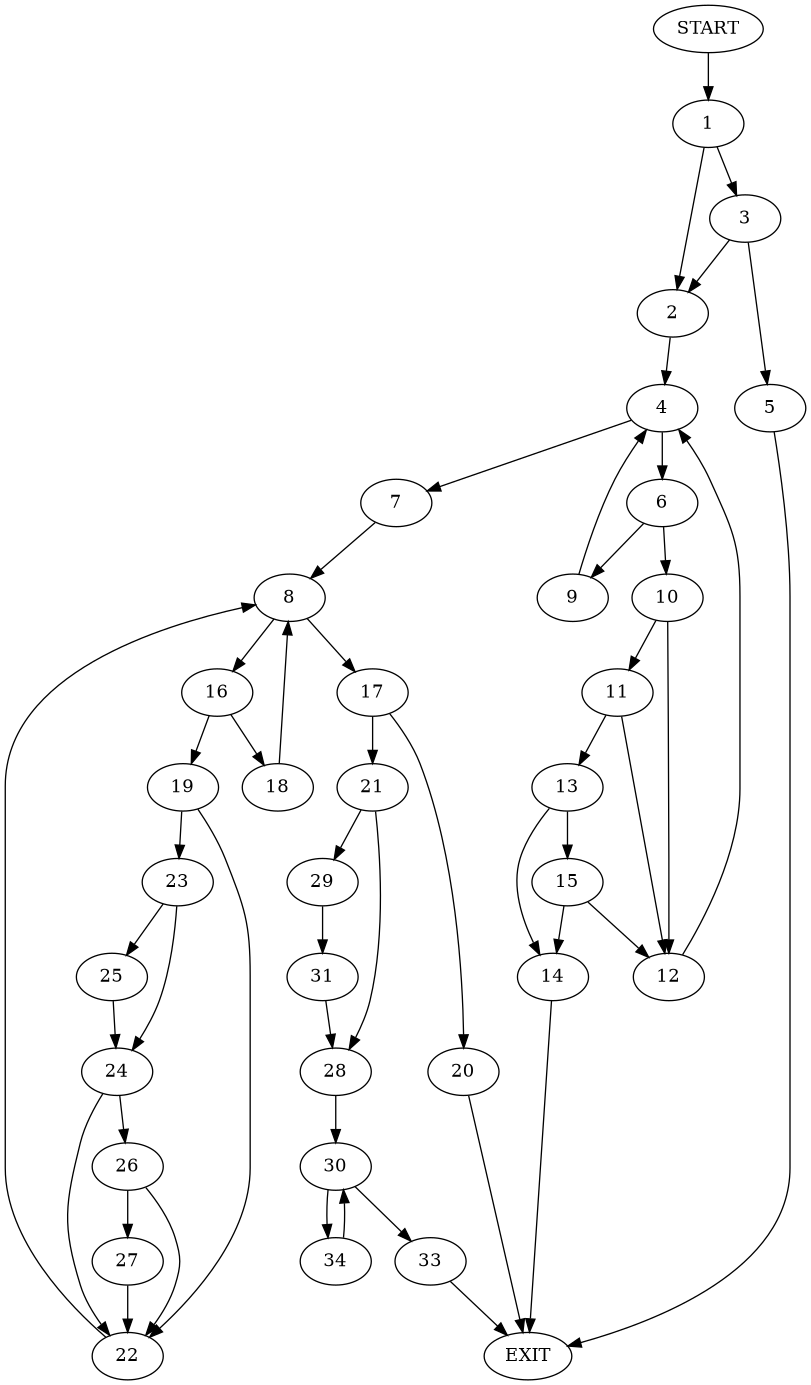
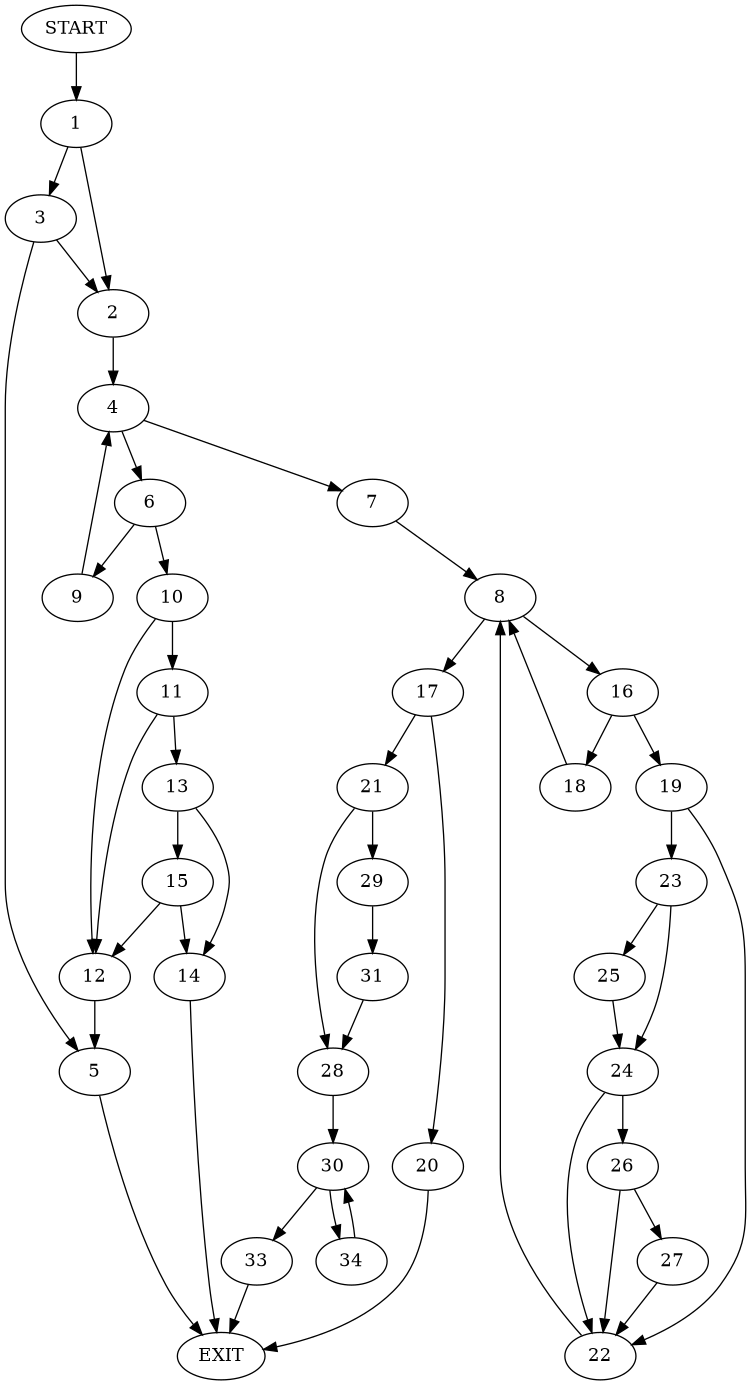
(740, 698) -> (95, 1018)
